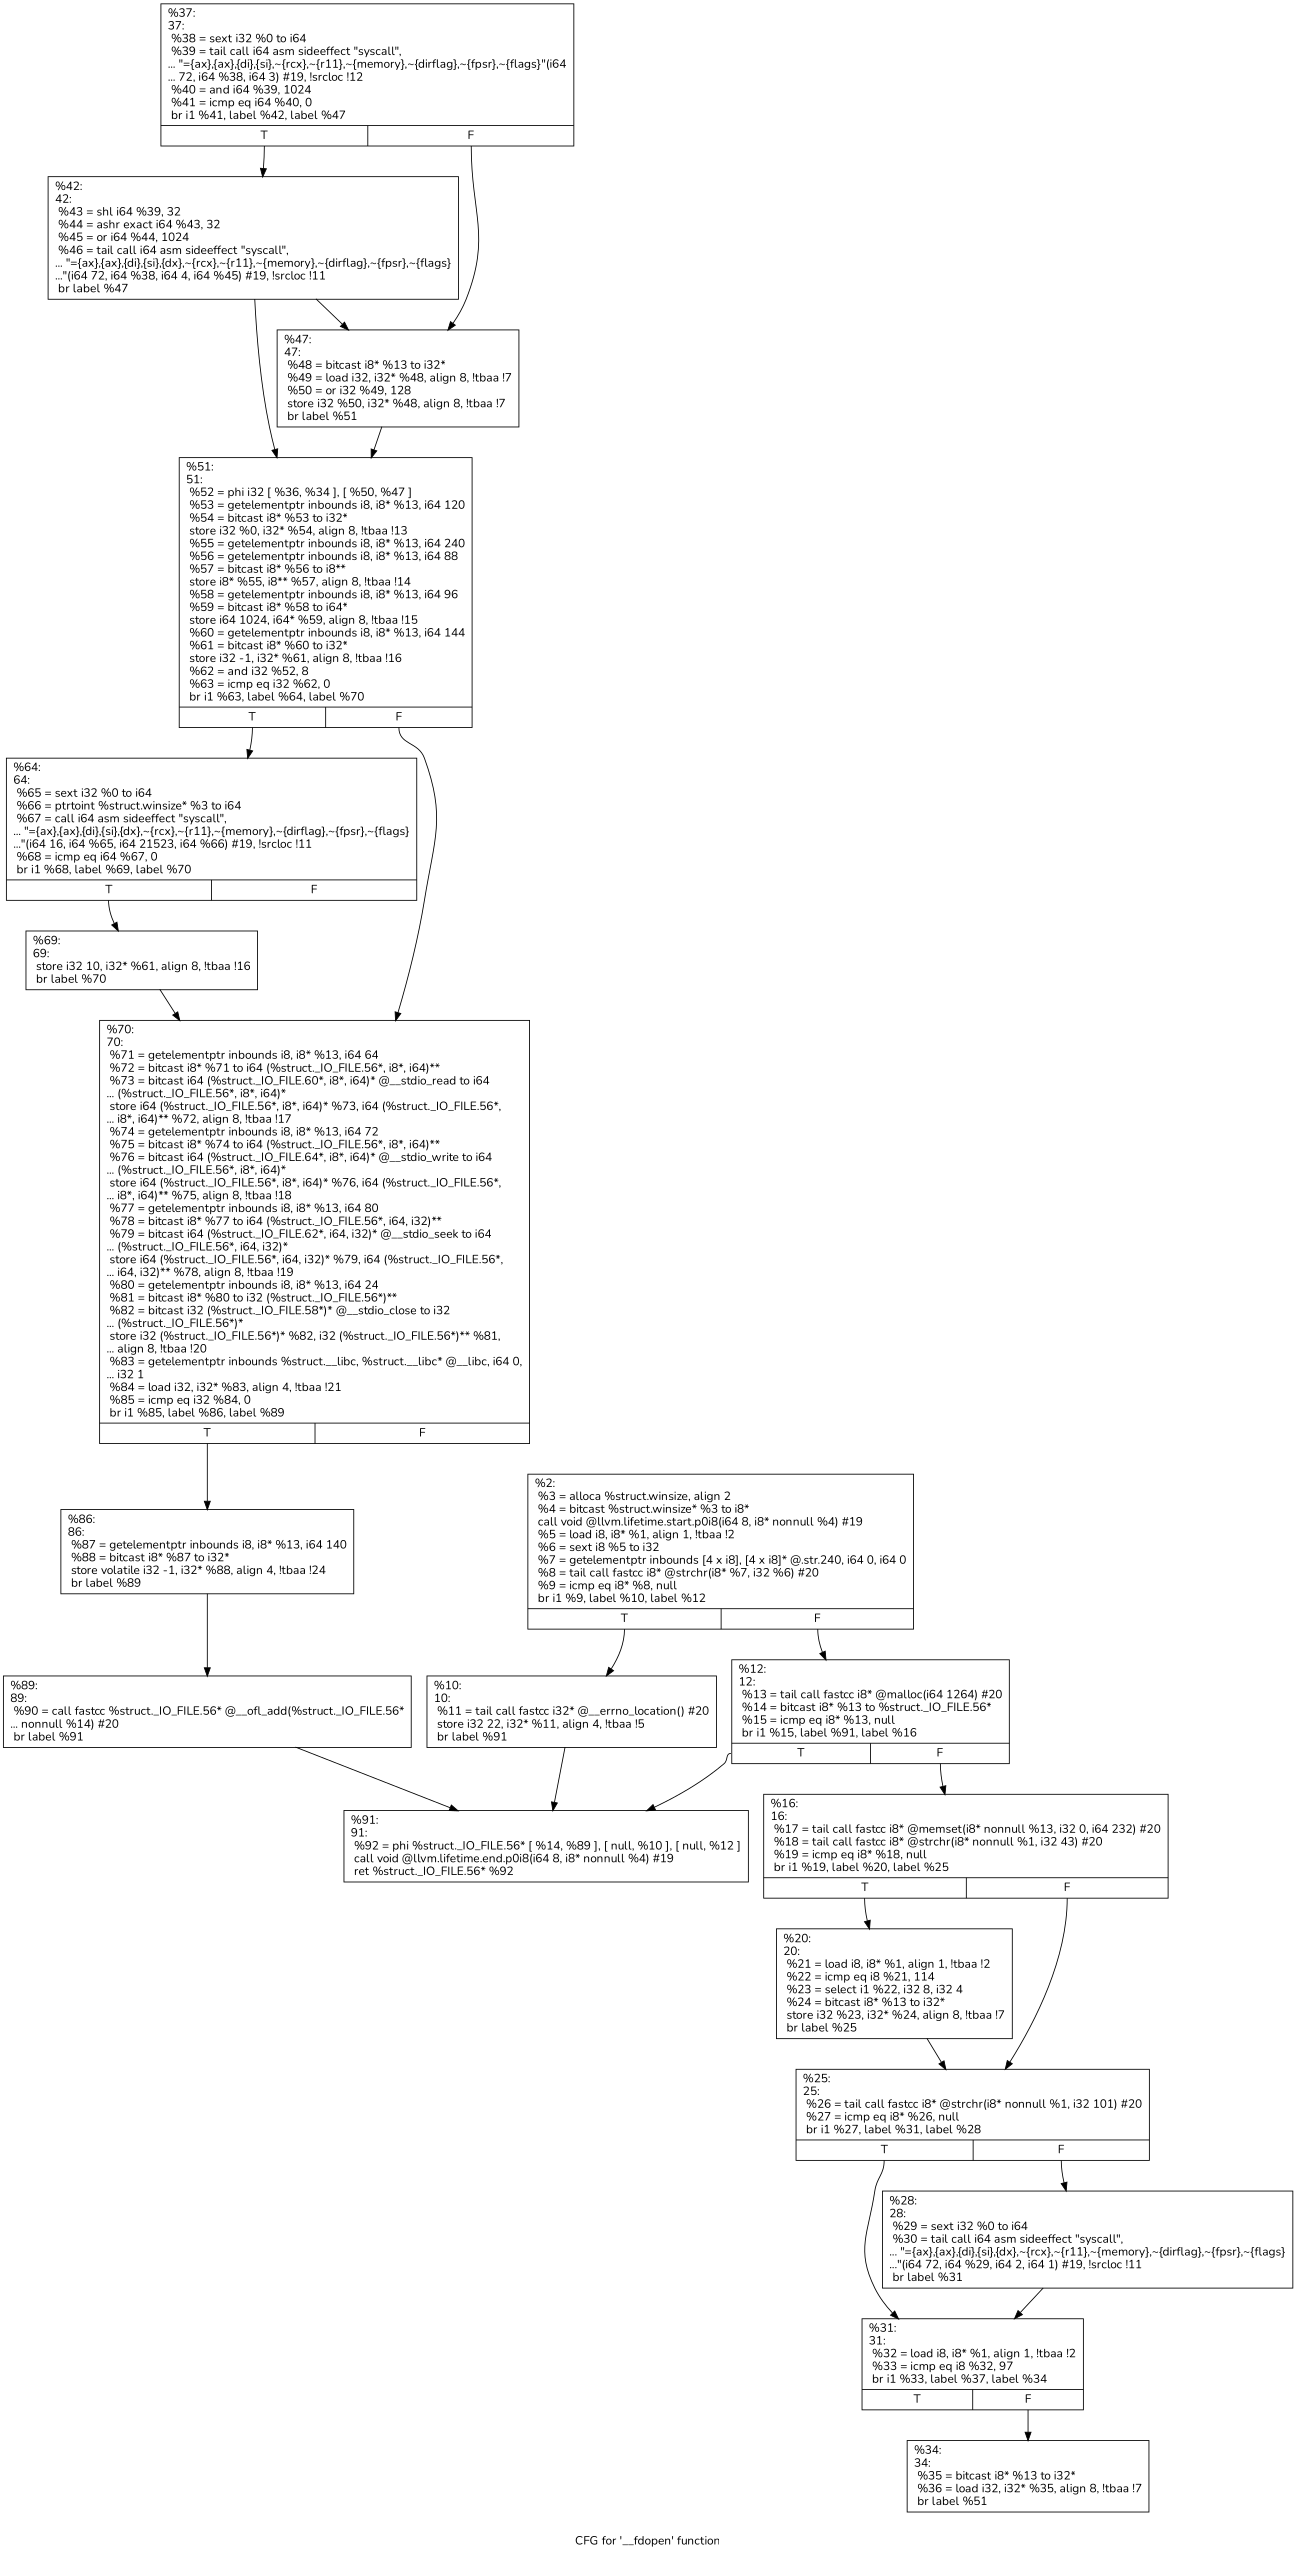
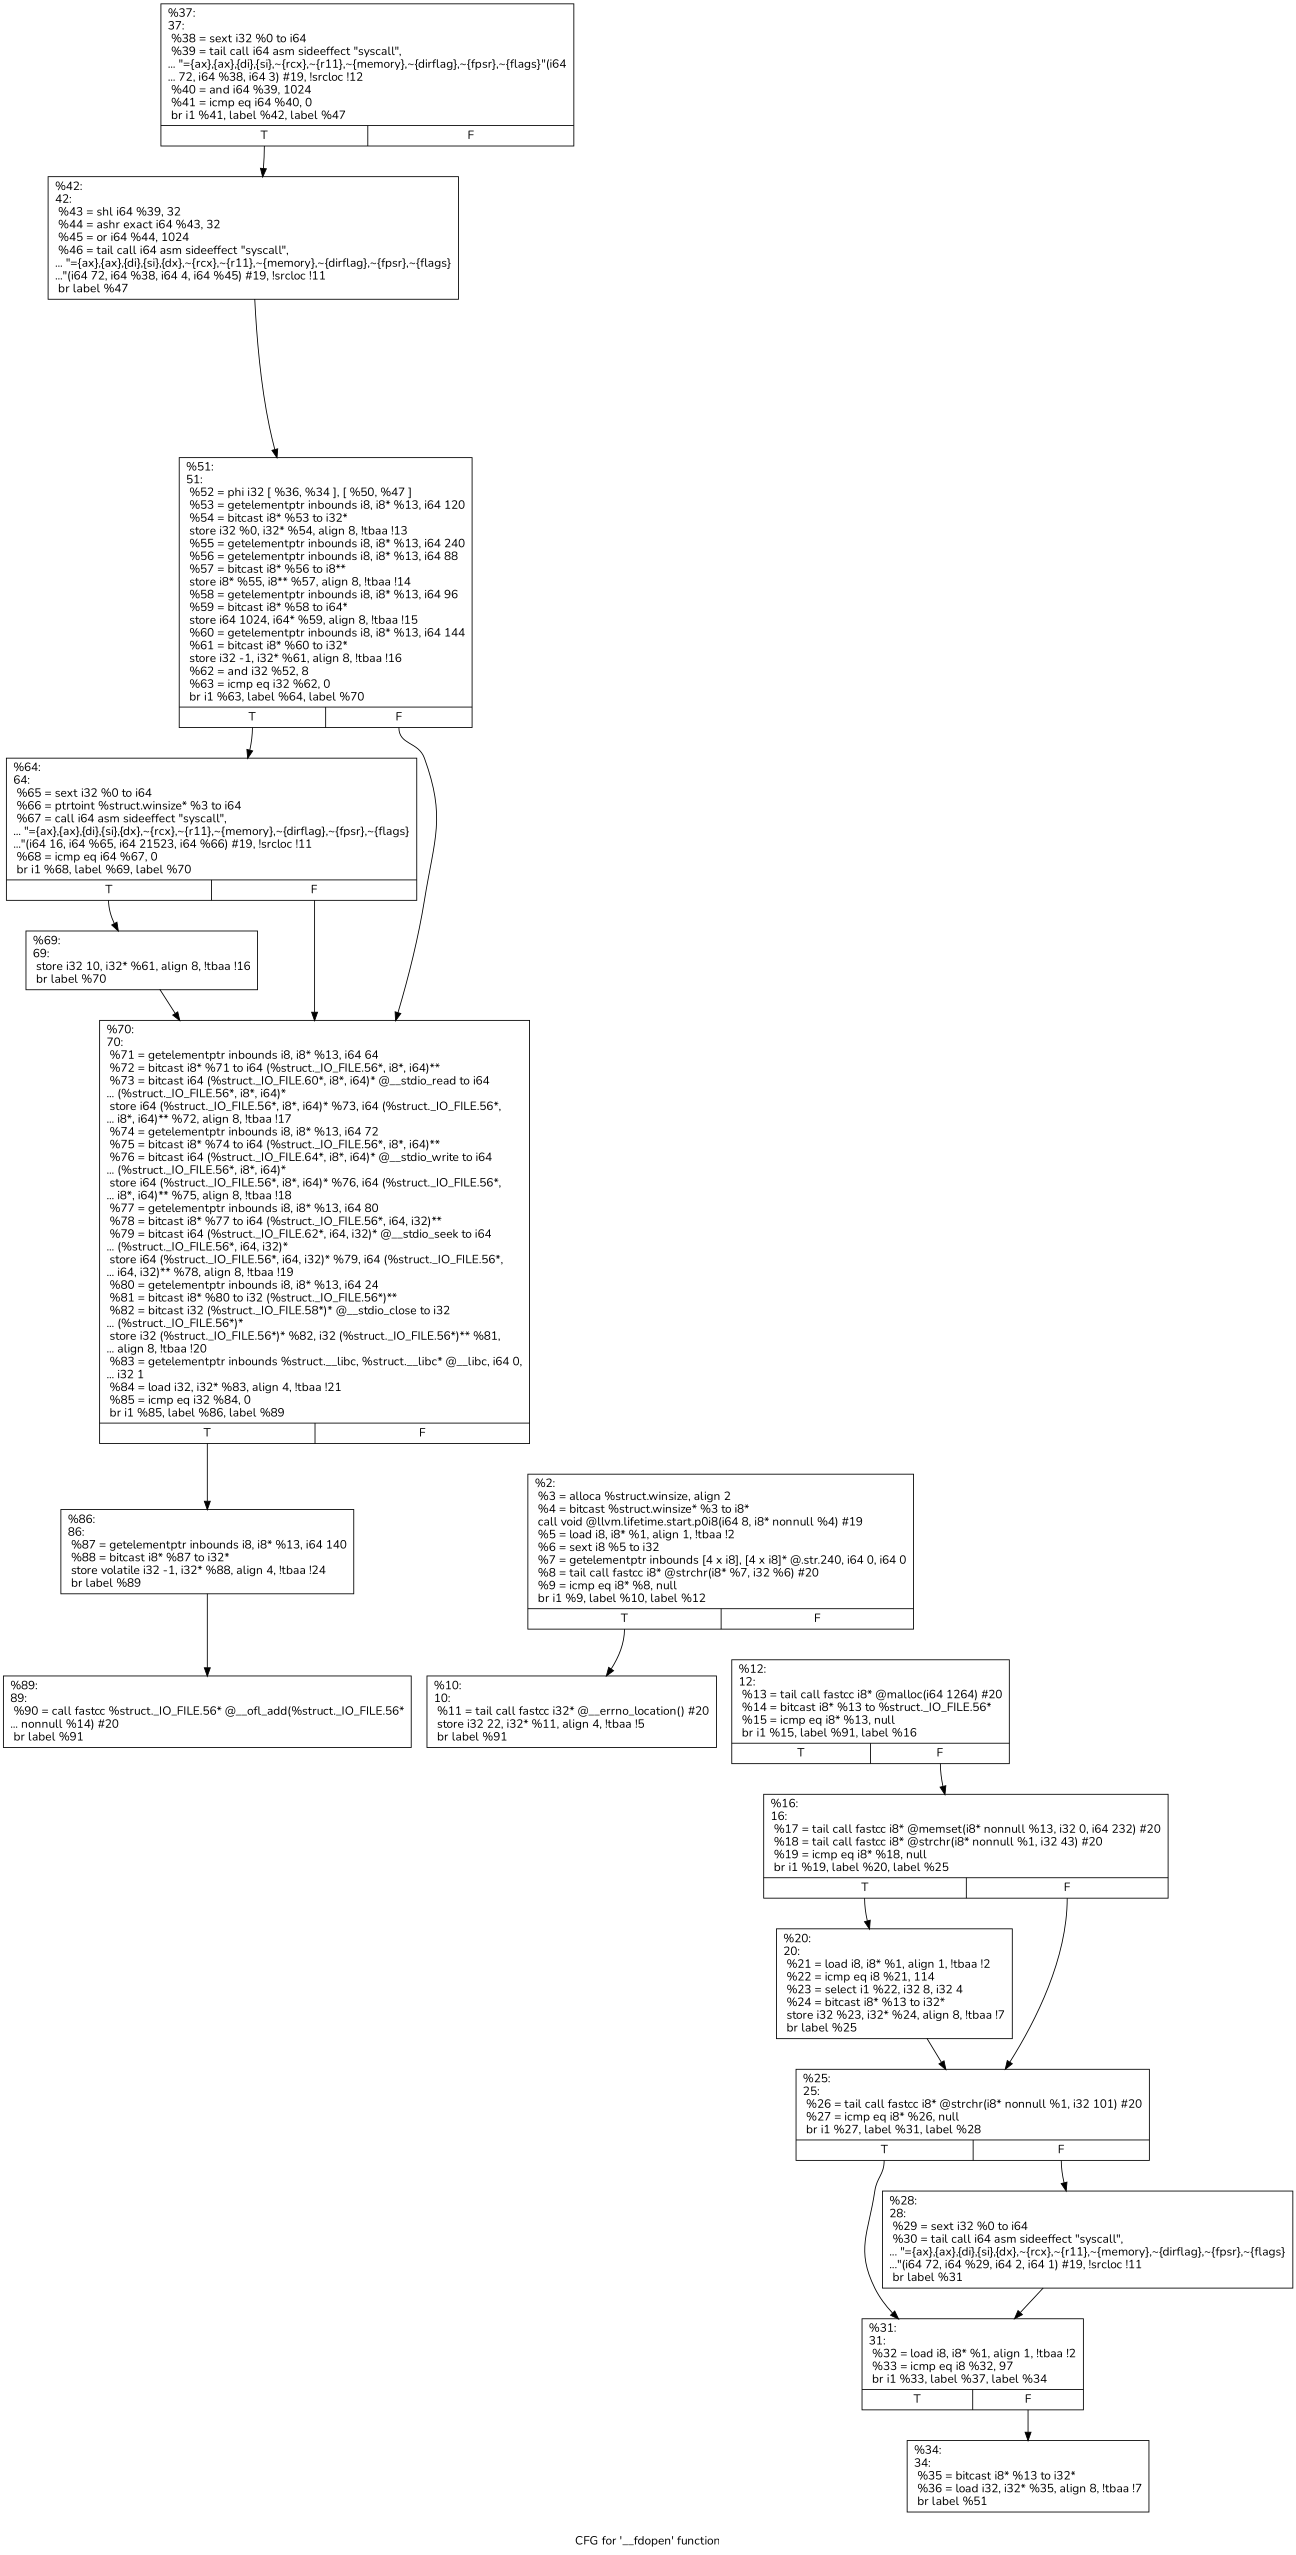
(398, 378) -> none
none -> (315, 956)
(819, 1641) -> none
(546, 1846) -> none
